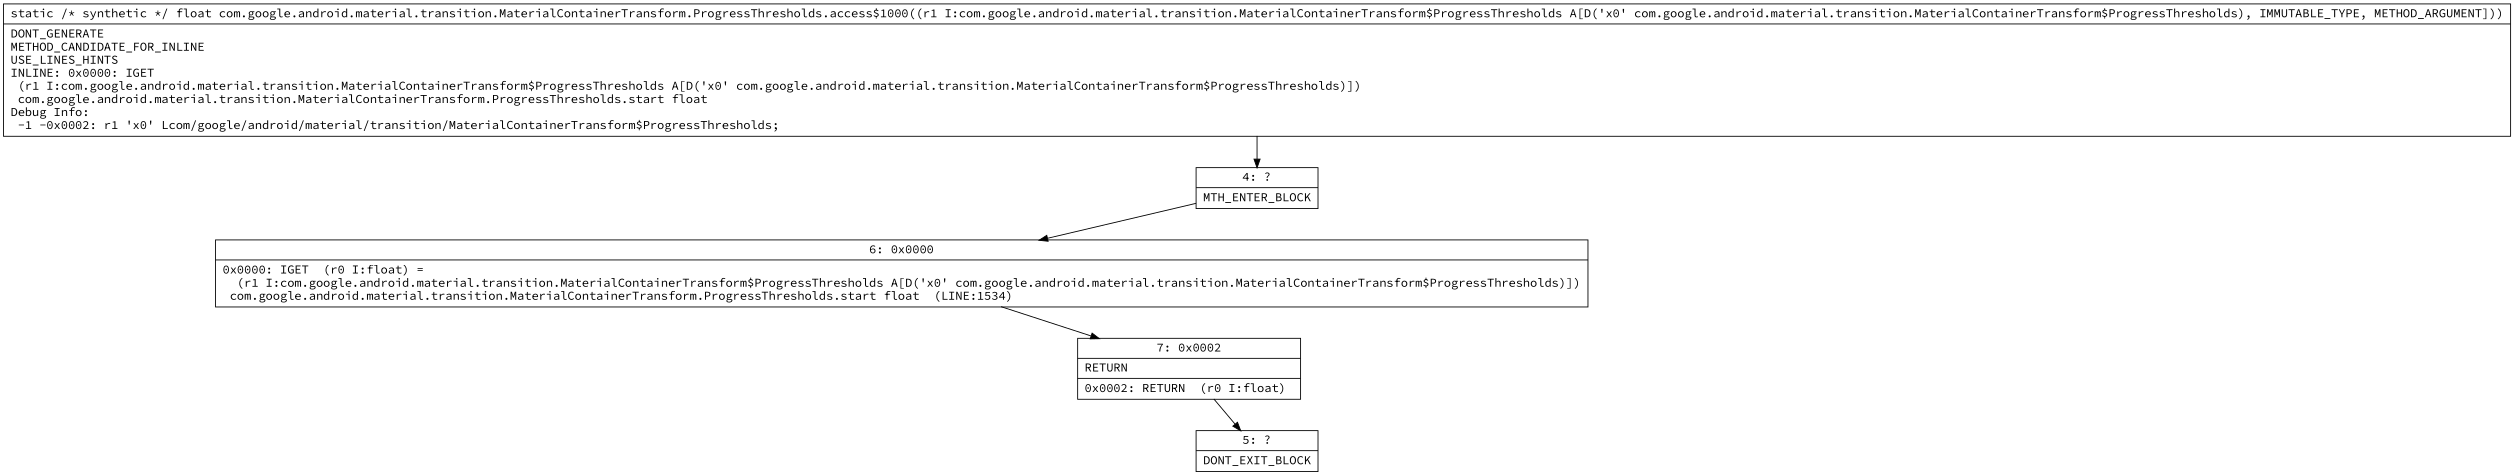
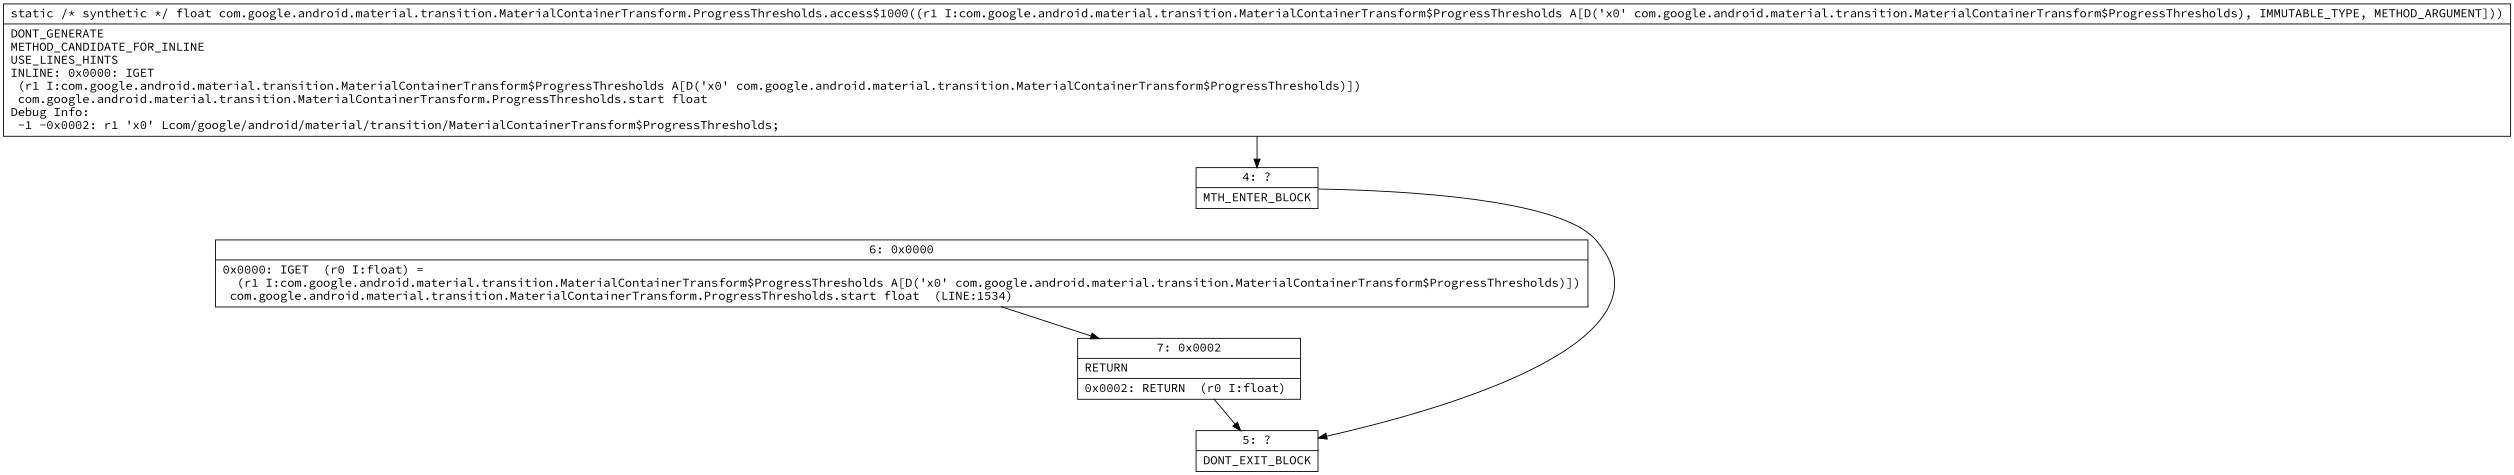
(1122, 221) -> (1612, 286)
